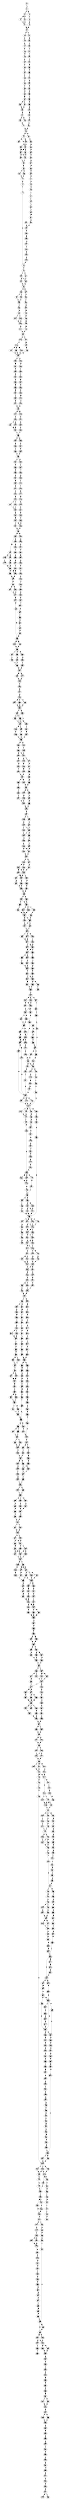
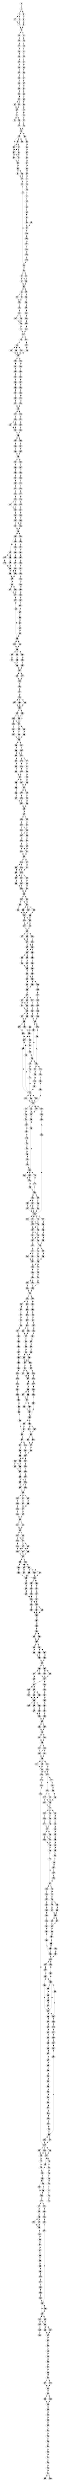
none -> (38, 995)
(31, 1012) -> none
none -> (20, 1482)
(50, 1962) -> none
